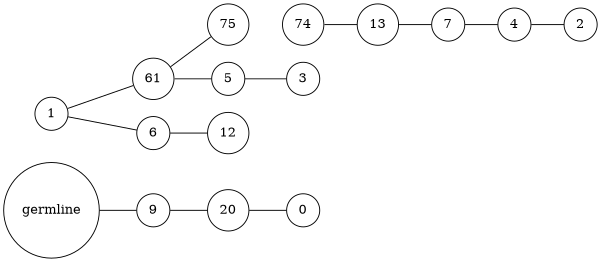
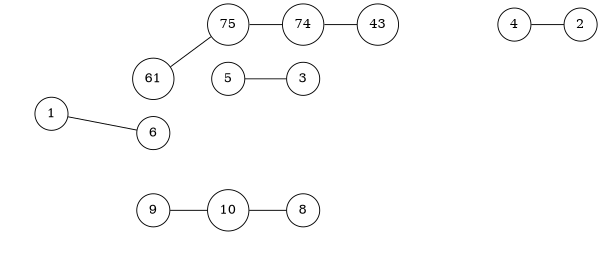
none -> (266, 25)
(378, 25) -> (378, 25)
(448, 25) -> none
(193, 79) -> none
(100, 97) -> none
(228, 133) -> none
(51, 210) -> none
(228, 210) -> (228, 210)
(303, 210) -> (303, 210)
